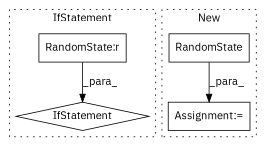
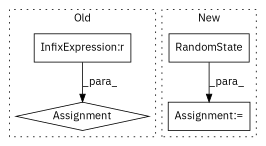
(83, 18) -> (83, 18)
(83, 48) -> (83, 48)
(83, 116) -> (83, 116)
